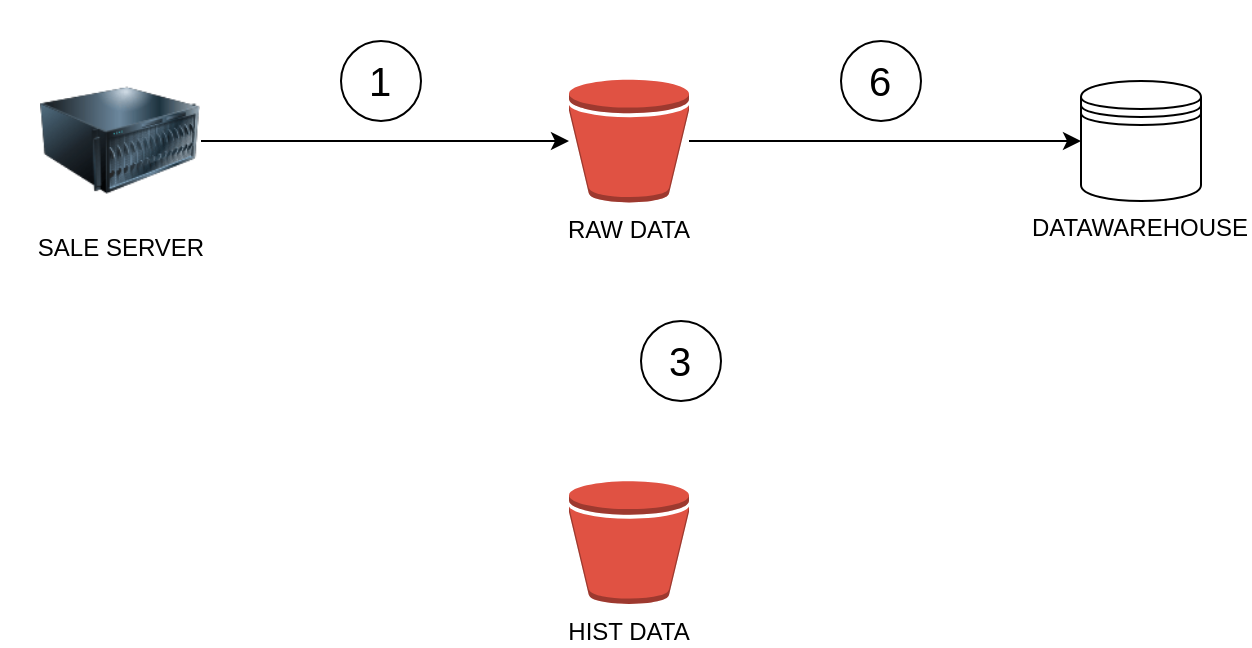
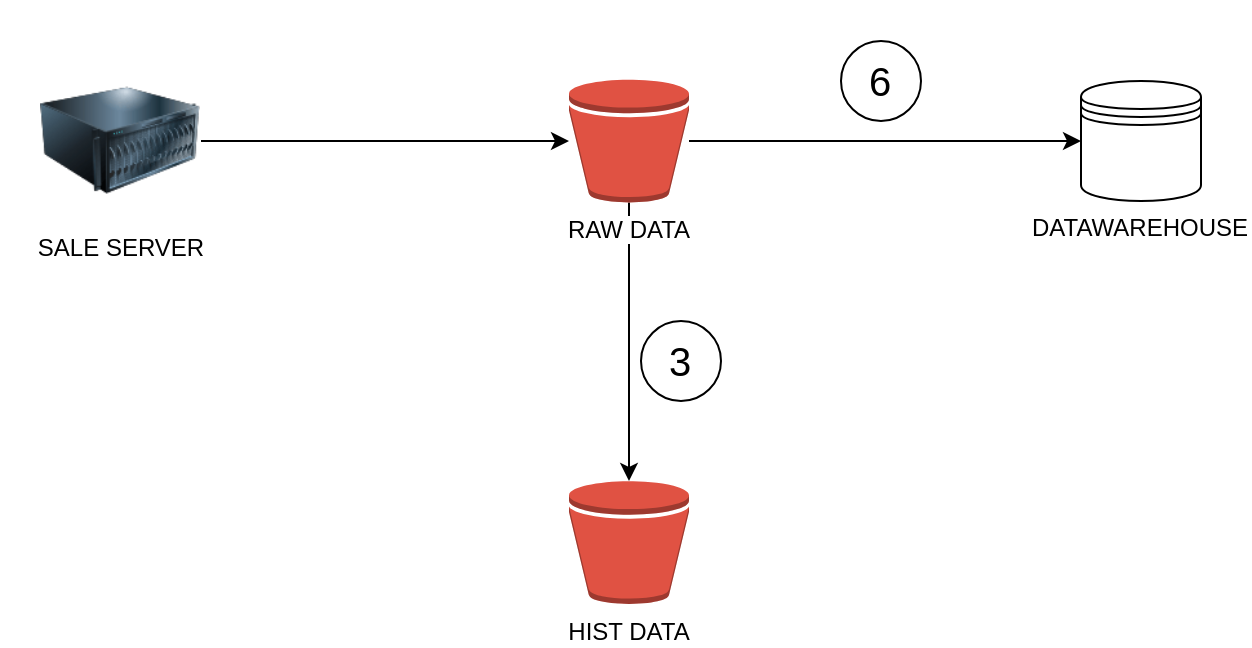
(381, 81) -> none
none -> (629, 355)
